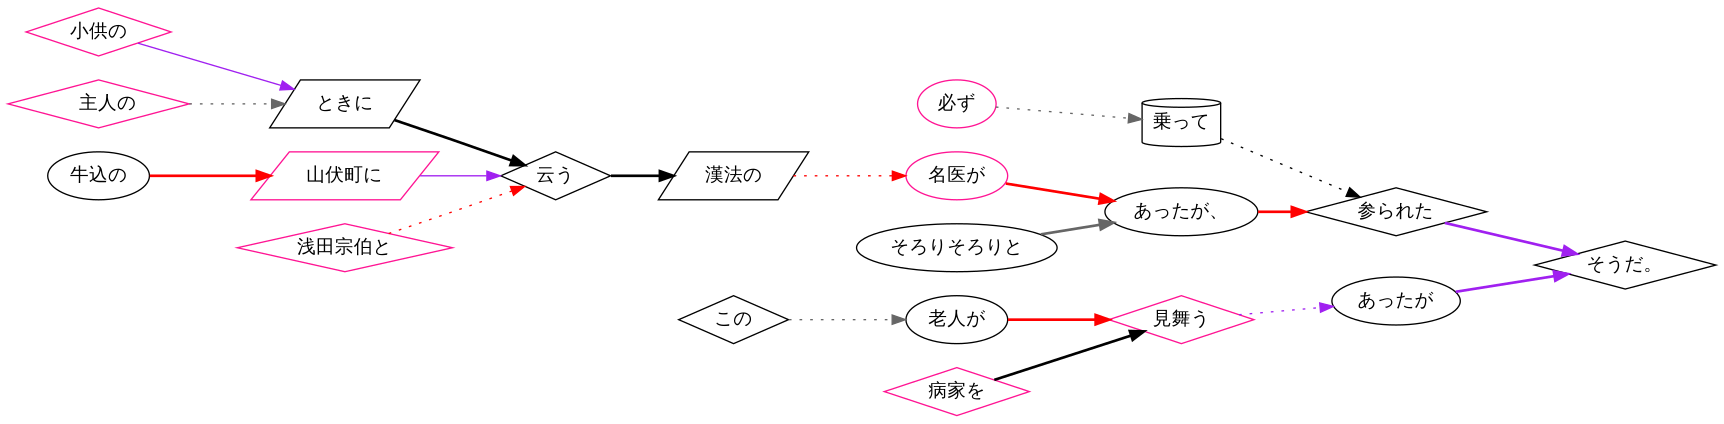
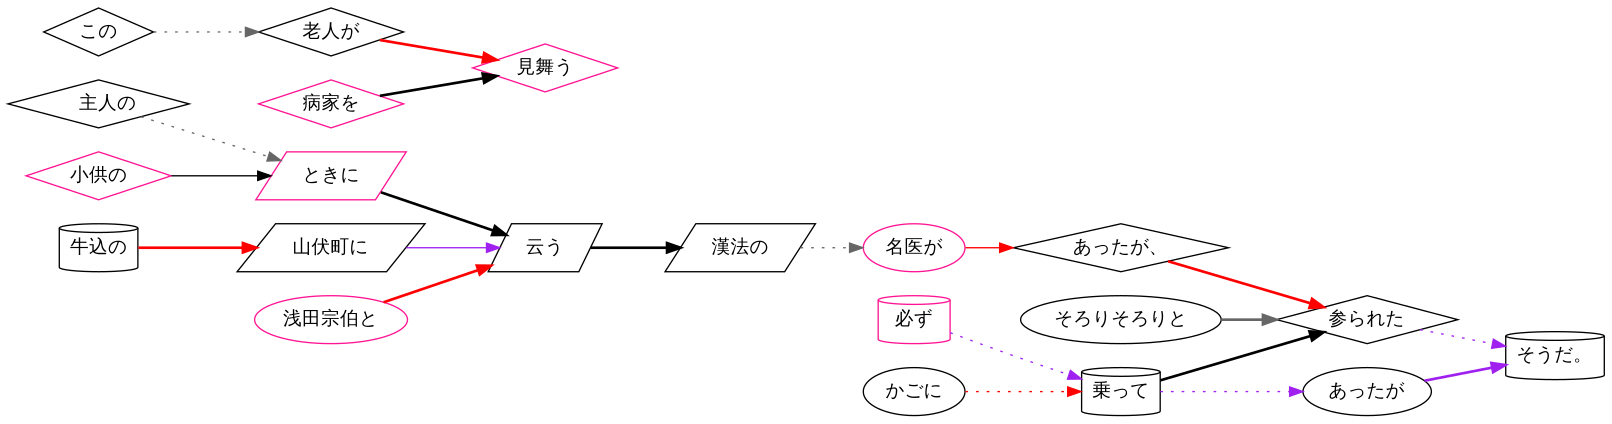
(210, 64) -> (214, 176)
(99, 104) -> (99, 104)
(345, 104) -> (331, 176)
(957, 104) -> (914, 320)
(1062, 113) -> (1009, 354)
(1285, 165) -> (1235, 358)
(99, 176) -> (99, 248)
(345, 176) -> (331, 248)
(556, 176) -> (545, 248)
(843, 176) -> (825, 248)
(1053, 191) -> (982, 248)
(1181, 212) -> (1121, 248)
(450, 213) -> (431, 286)
(1070, 230) -> (1242, 320)
(1504, 237) -> (1456, 337)
(345, 248) -> (331, 320)
(1625, 265) -> (1555, 356)
(1279, 311) -> (1225, 392)
(957, 320) -> (331, 32)
none -> (914, 392)
